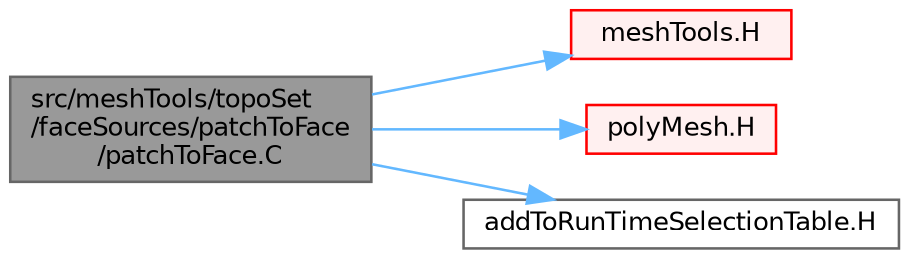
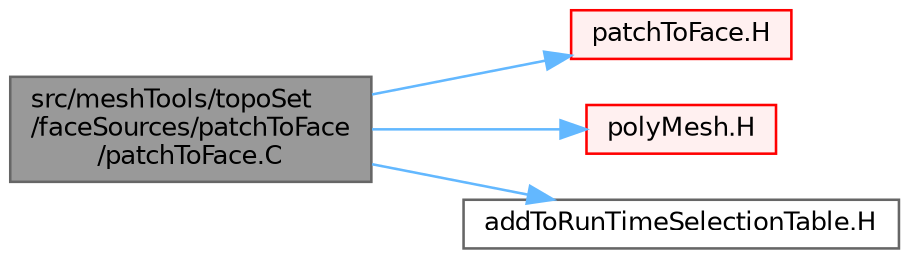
(681, 35) -> (681, 35)
